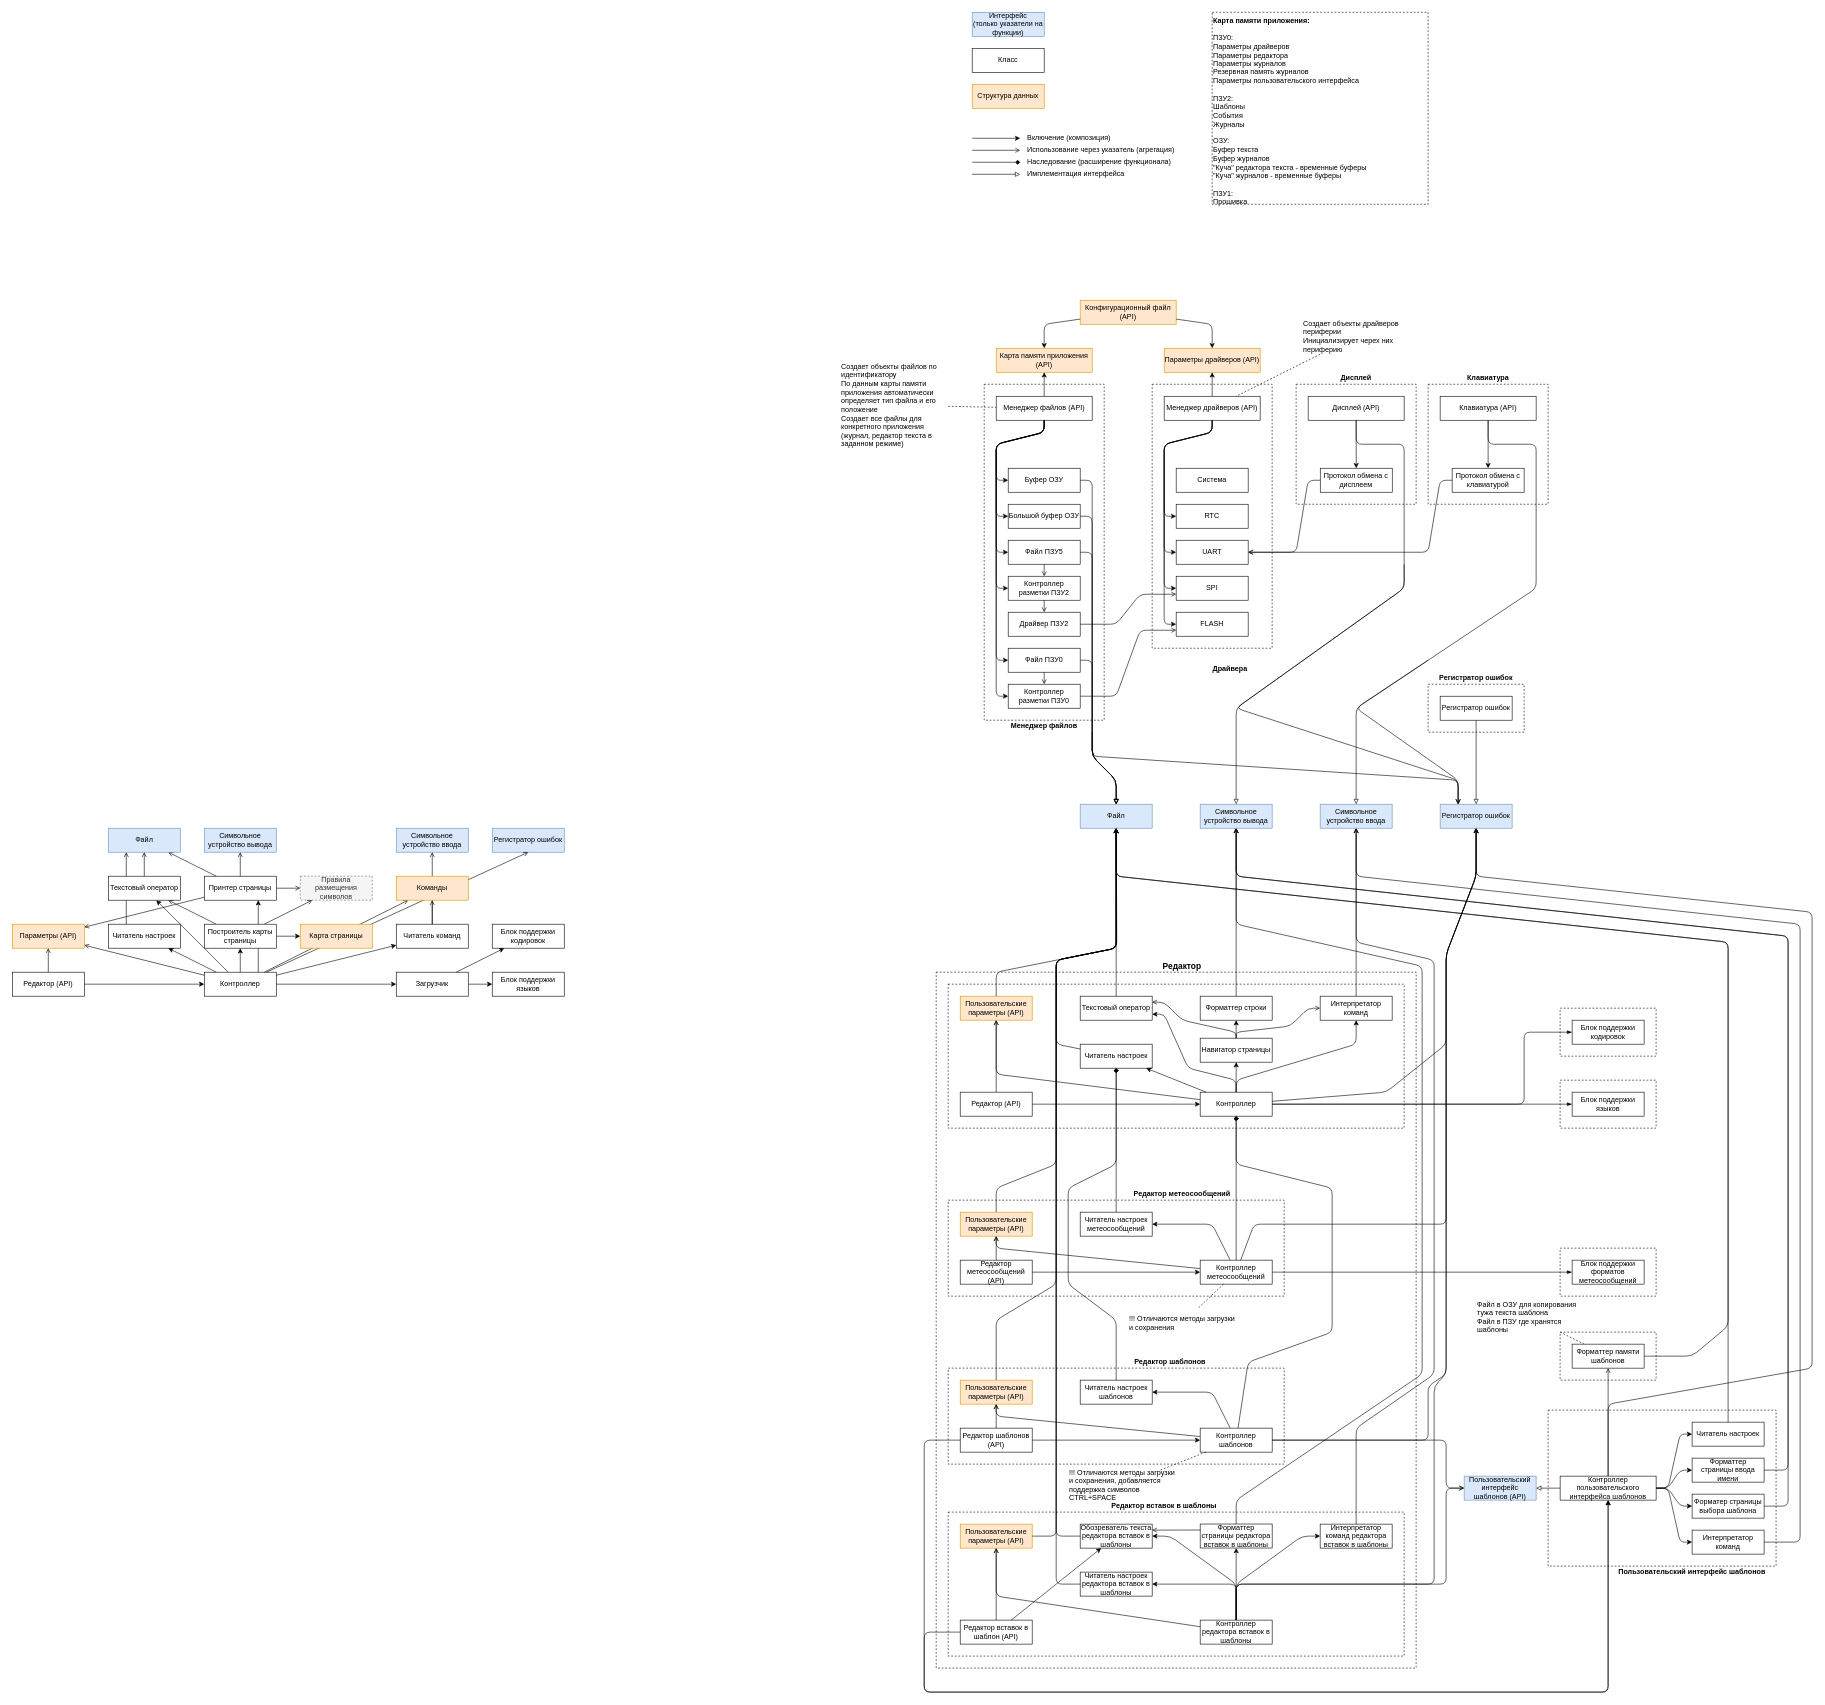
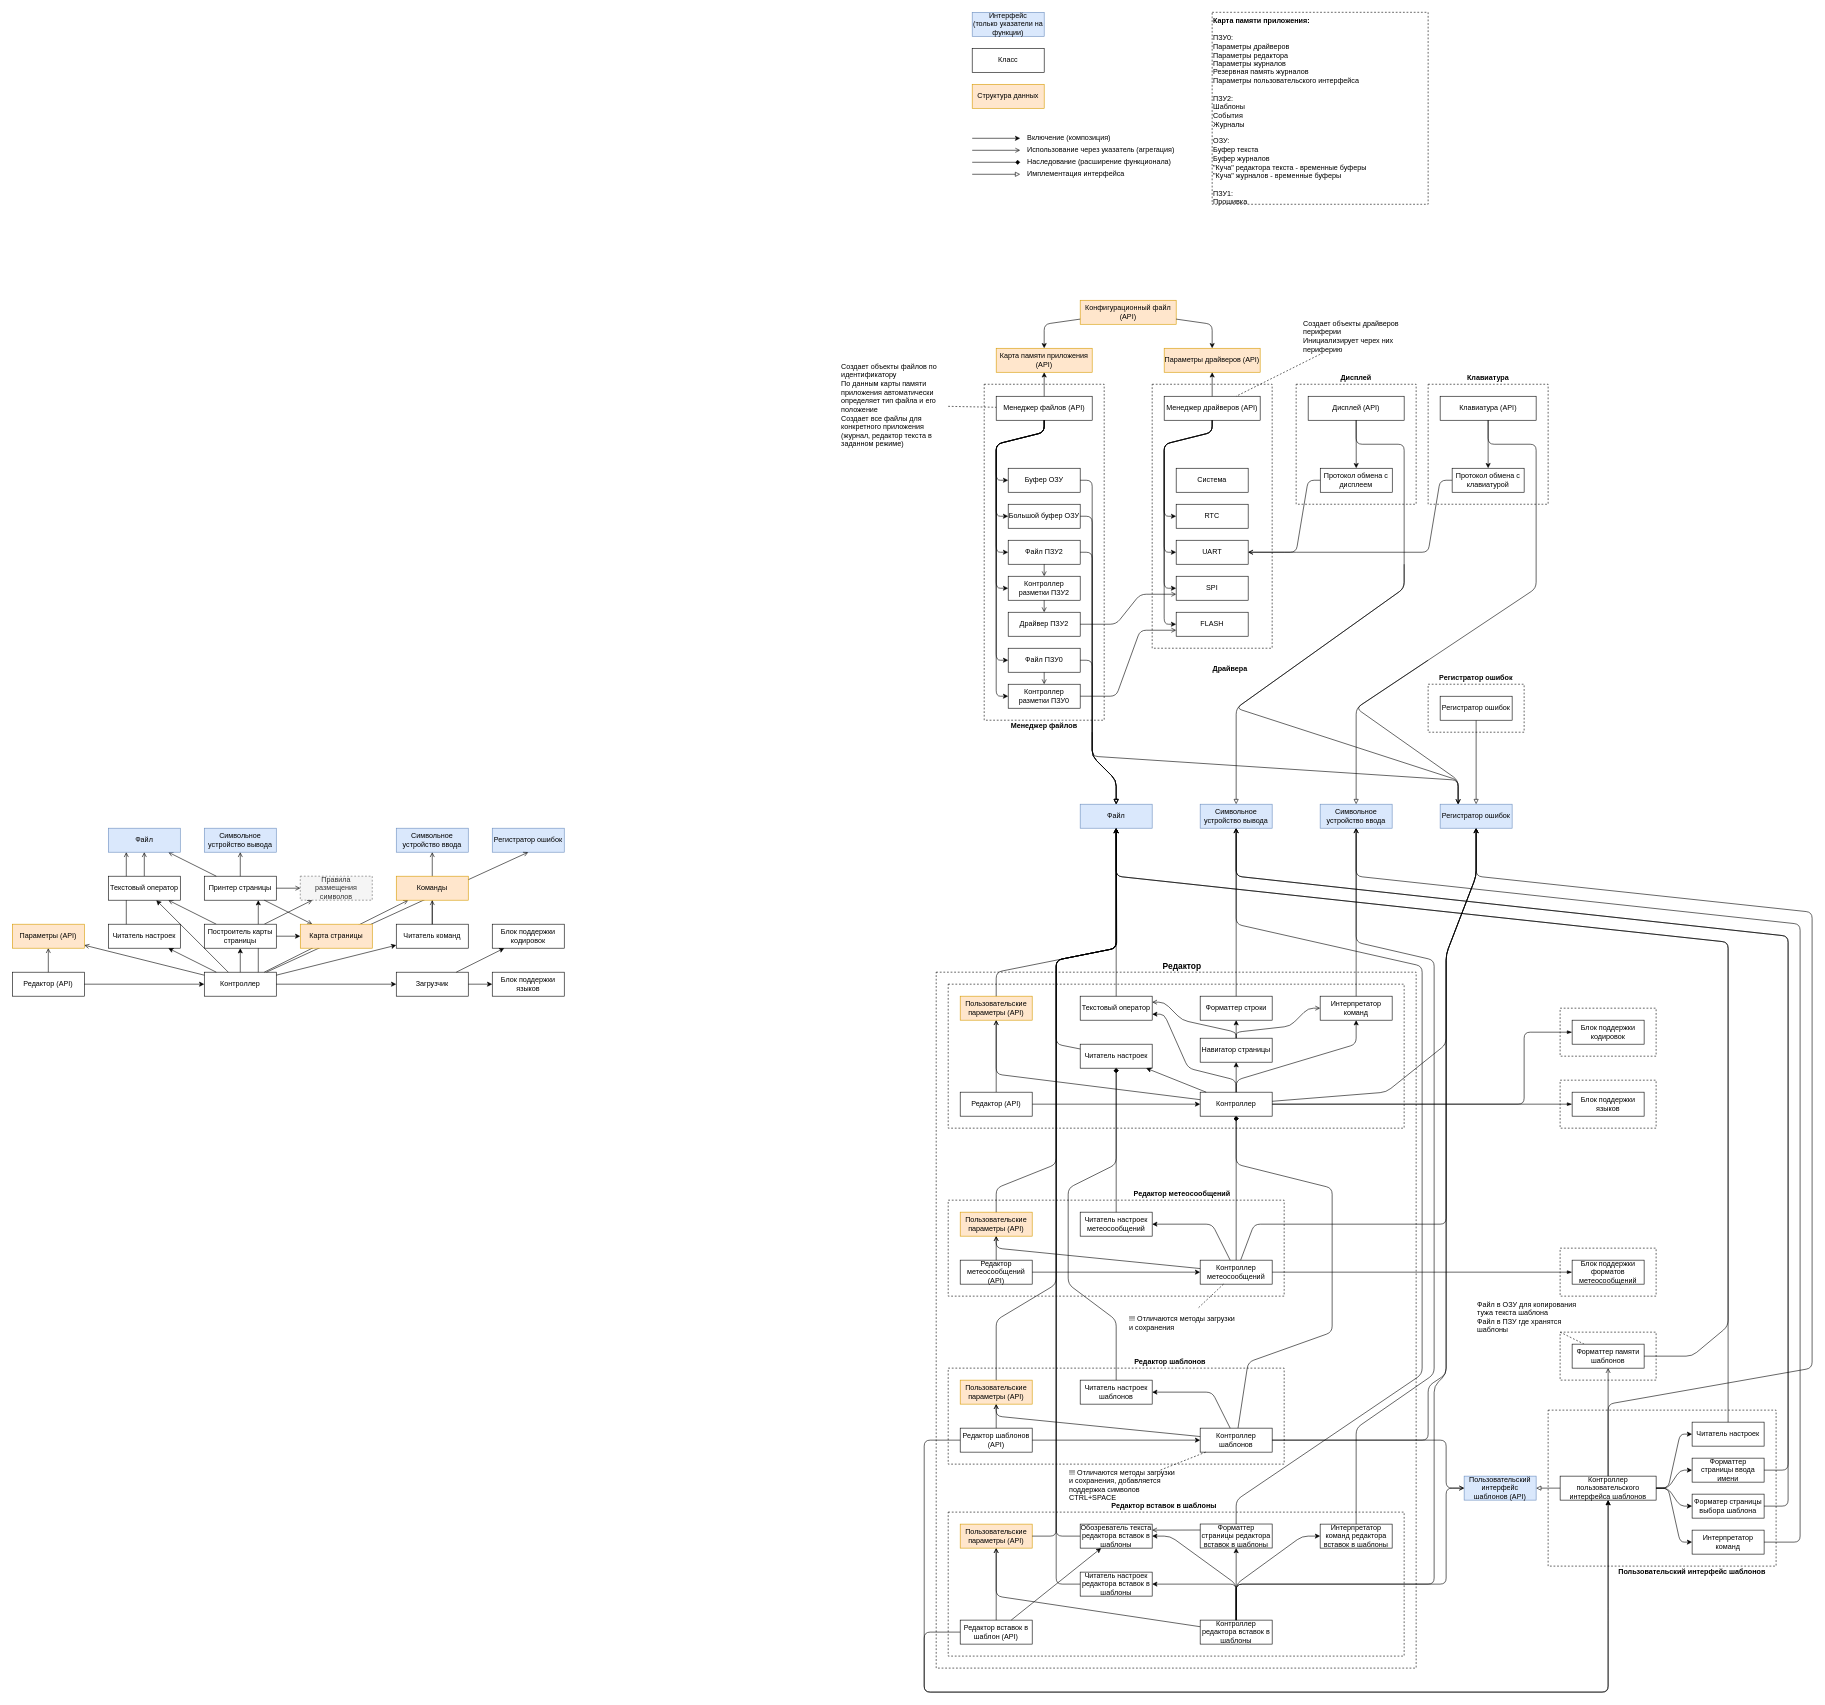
(1044, 552) -> (1044, 552)
(145, 912) -> (286, 911)
